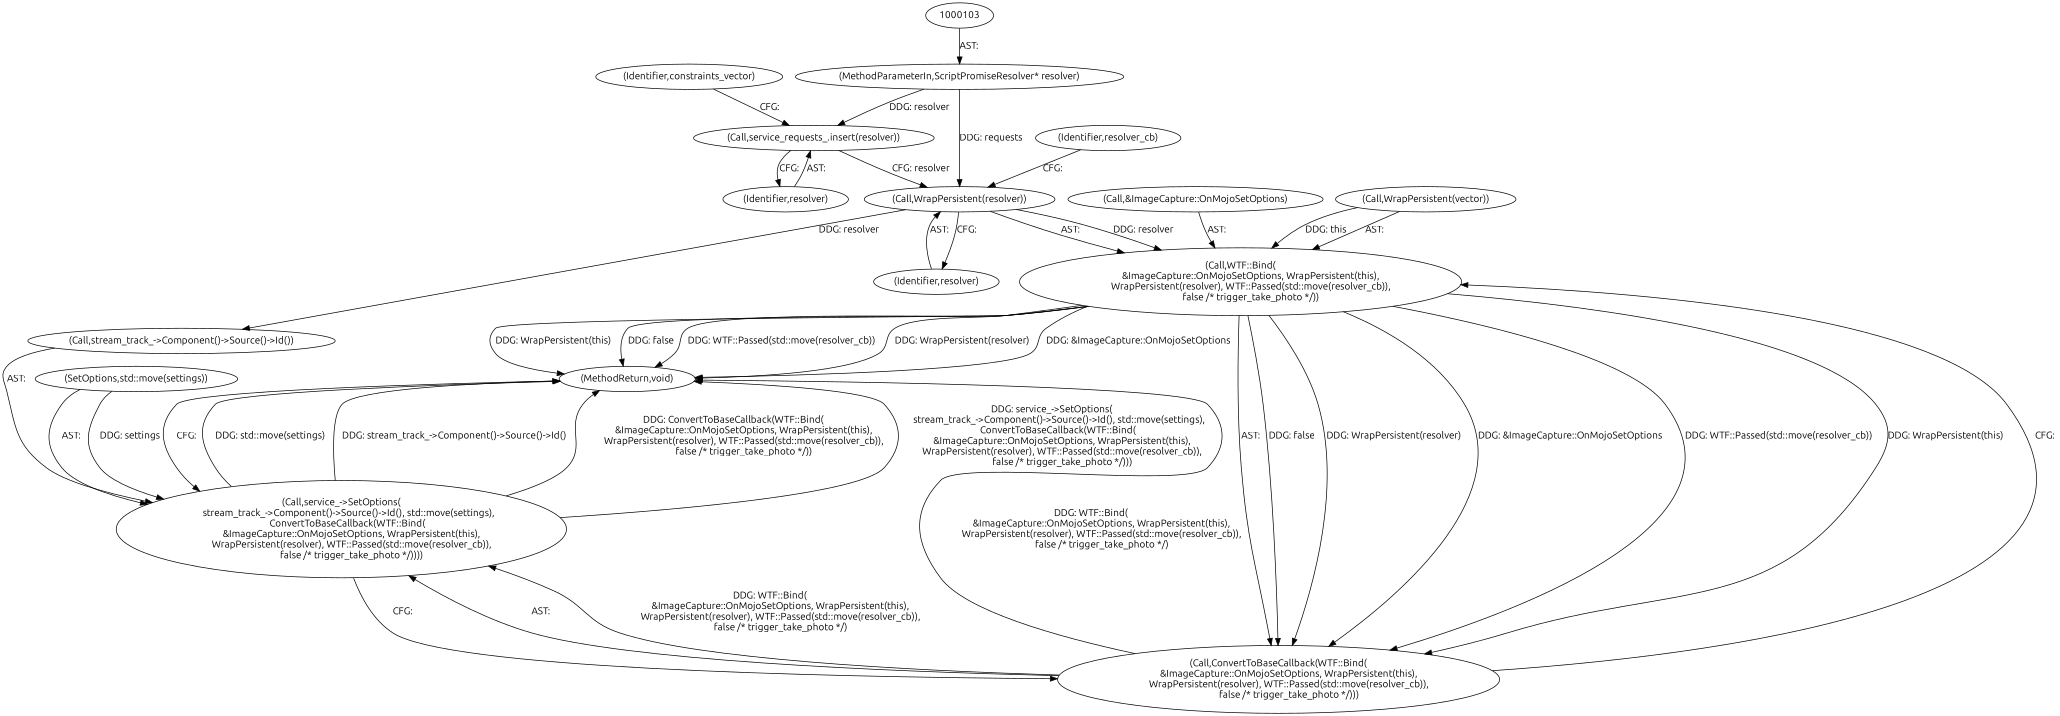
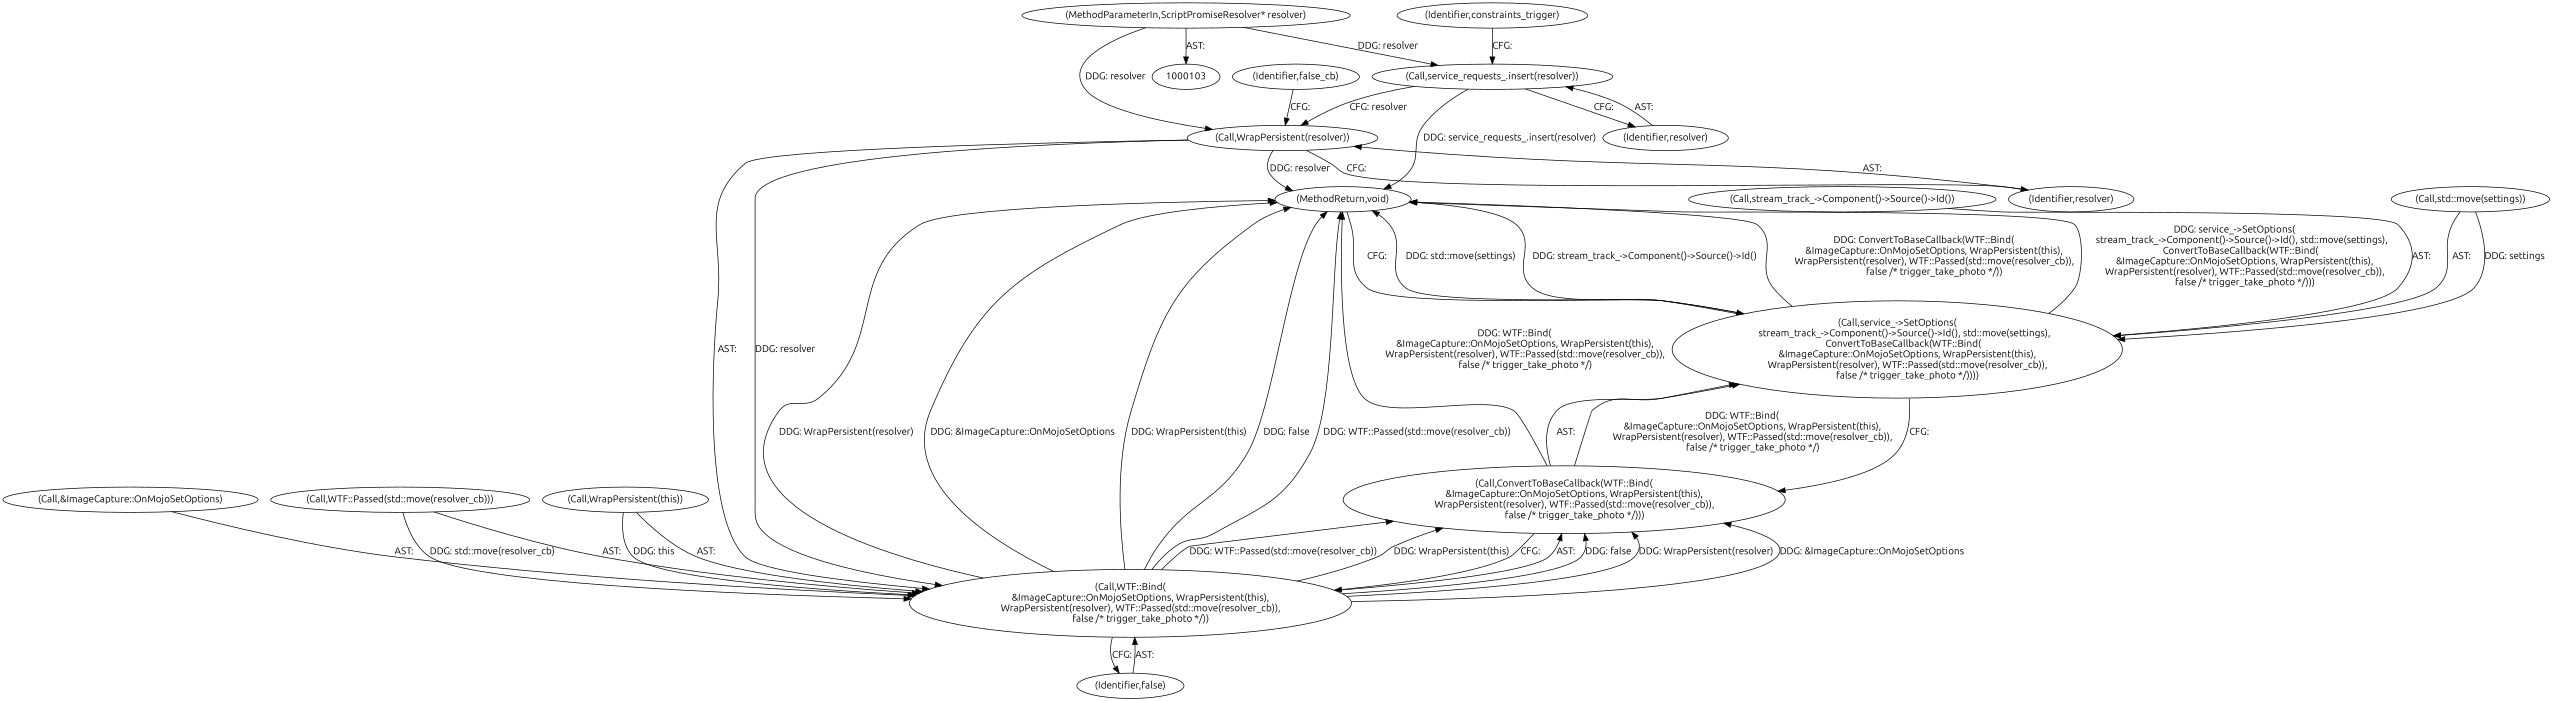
(960, 43) -> (1186, 43)
(689, 77) -> (1492, 15)
none -> (1419, 132)
(991, 138) -> (1116, 77)
(1108, 138) -> (1296, 77)
(1426, 199) -> (626, 500)
(578, 269) -> (1269, 173)
(136, 379) -> (2470, 199)
none -> (400, 500)
none -> (1130, 686)
